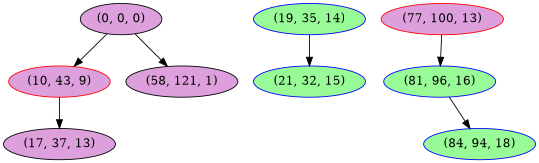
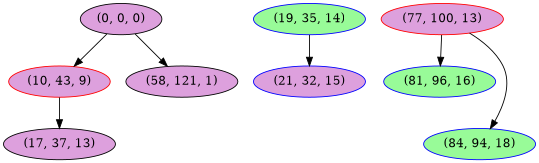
(309, 82) -> (309, 82)
(457, 109) -> (505, 71)
